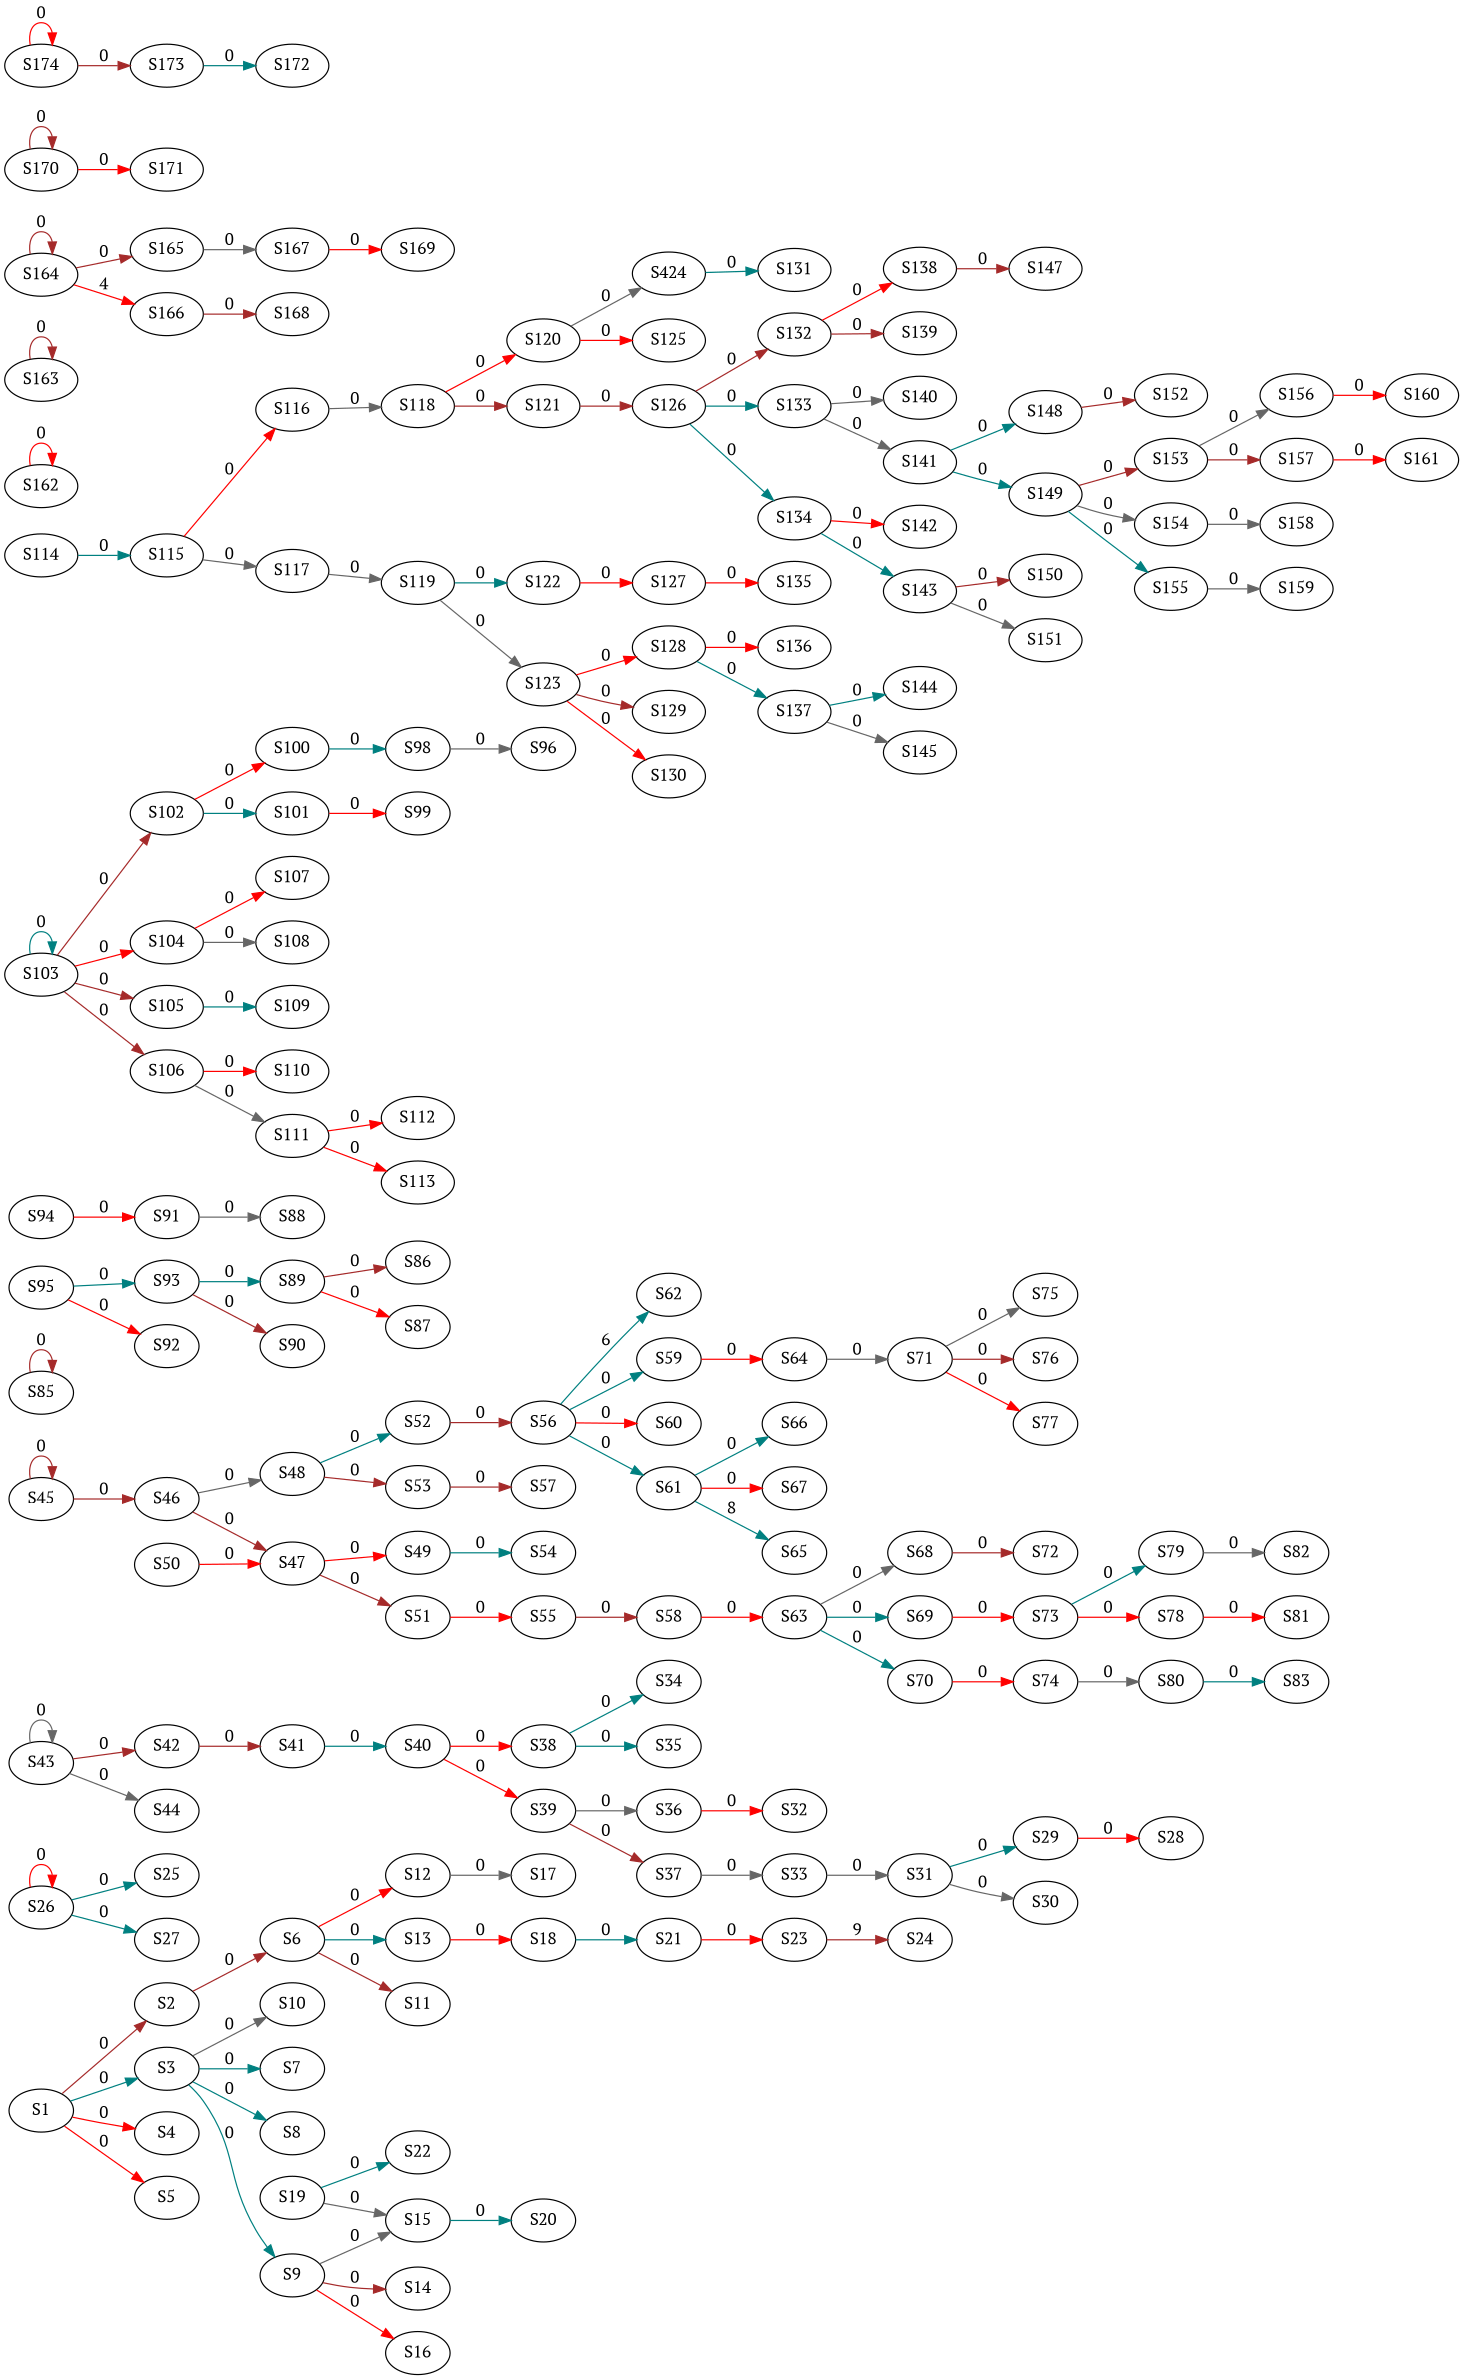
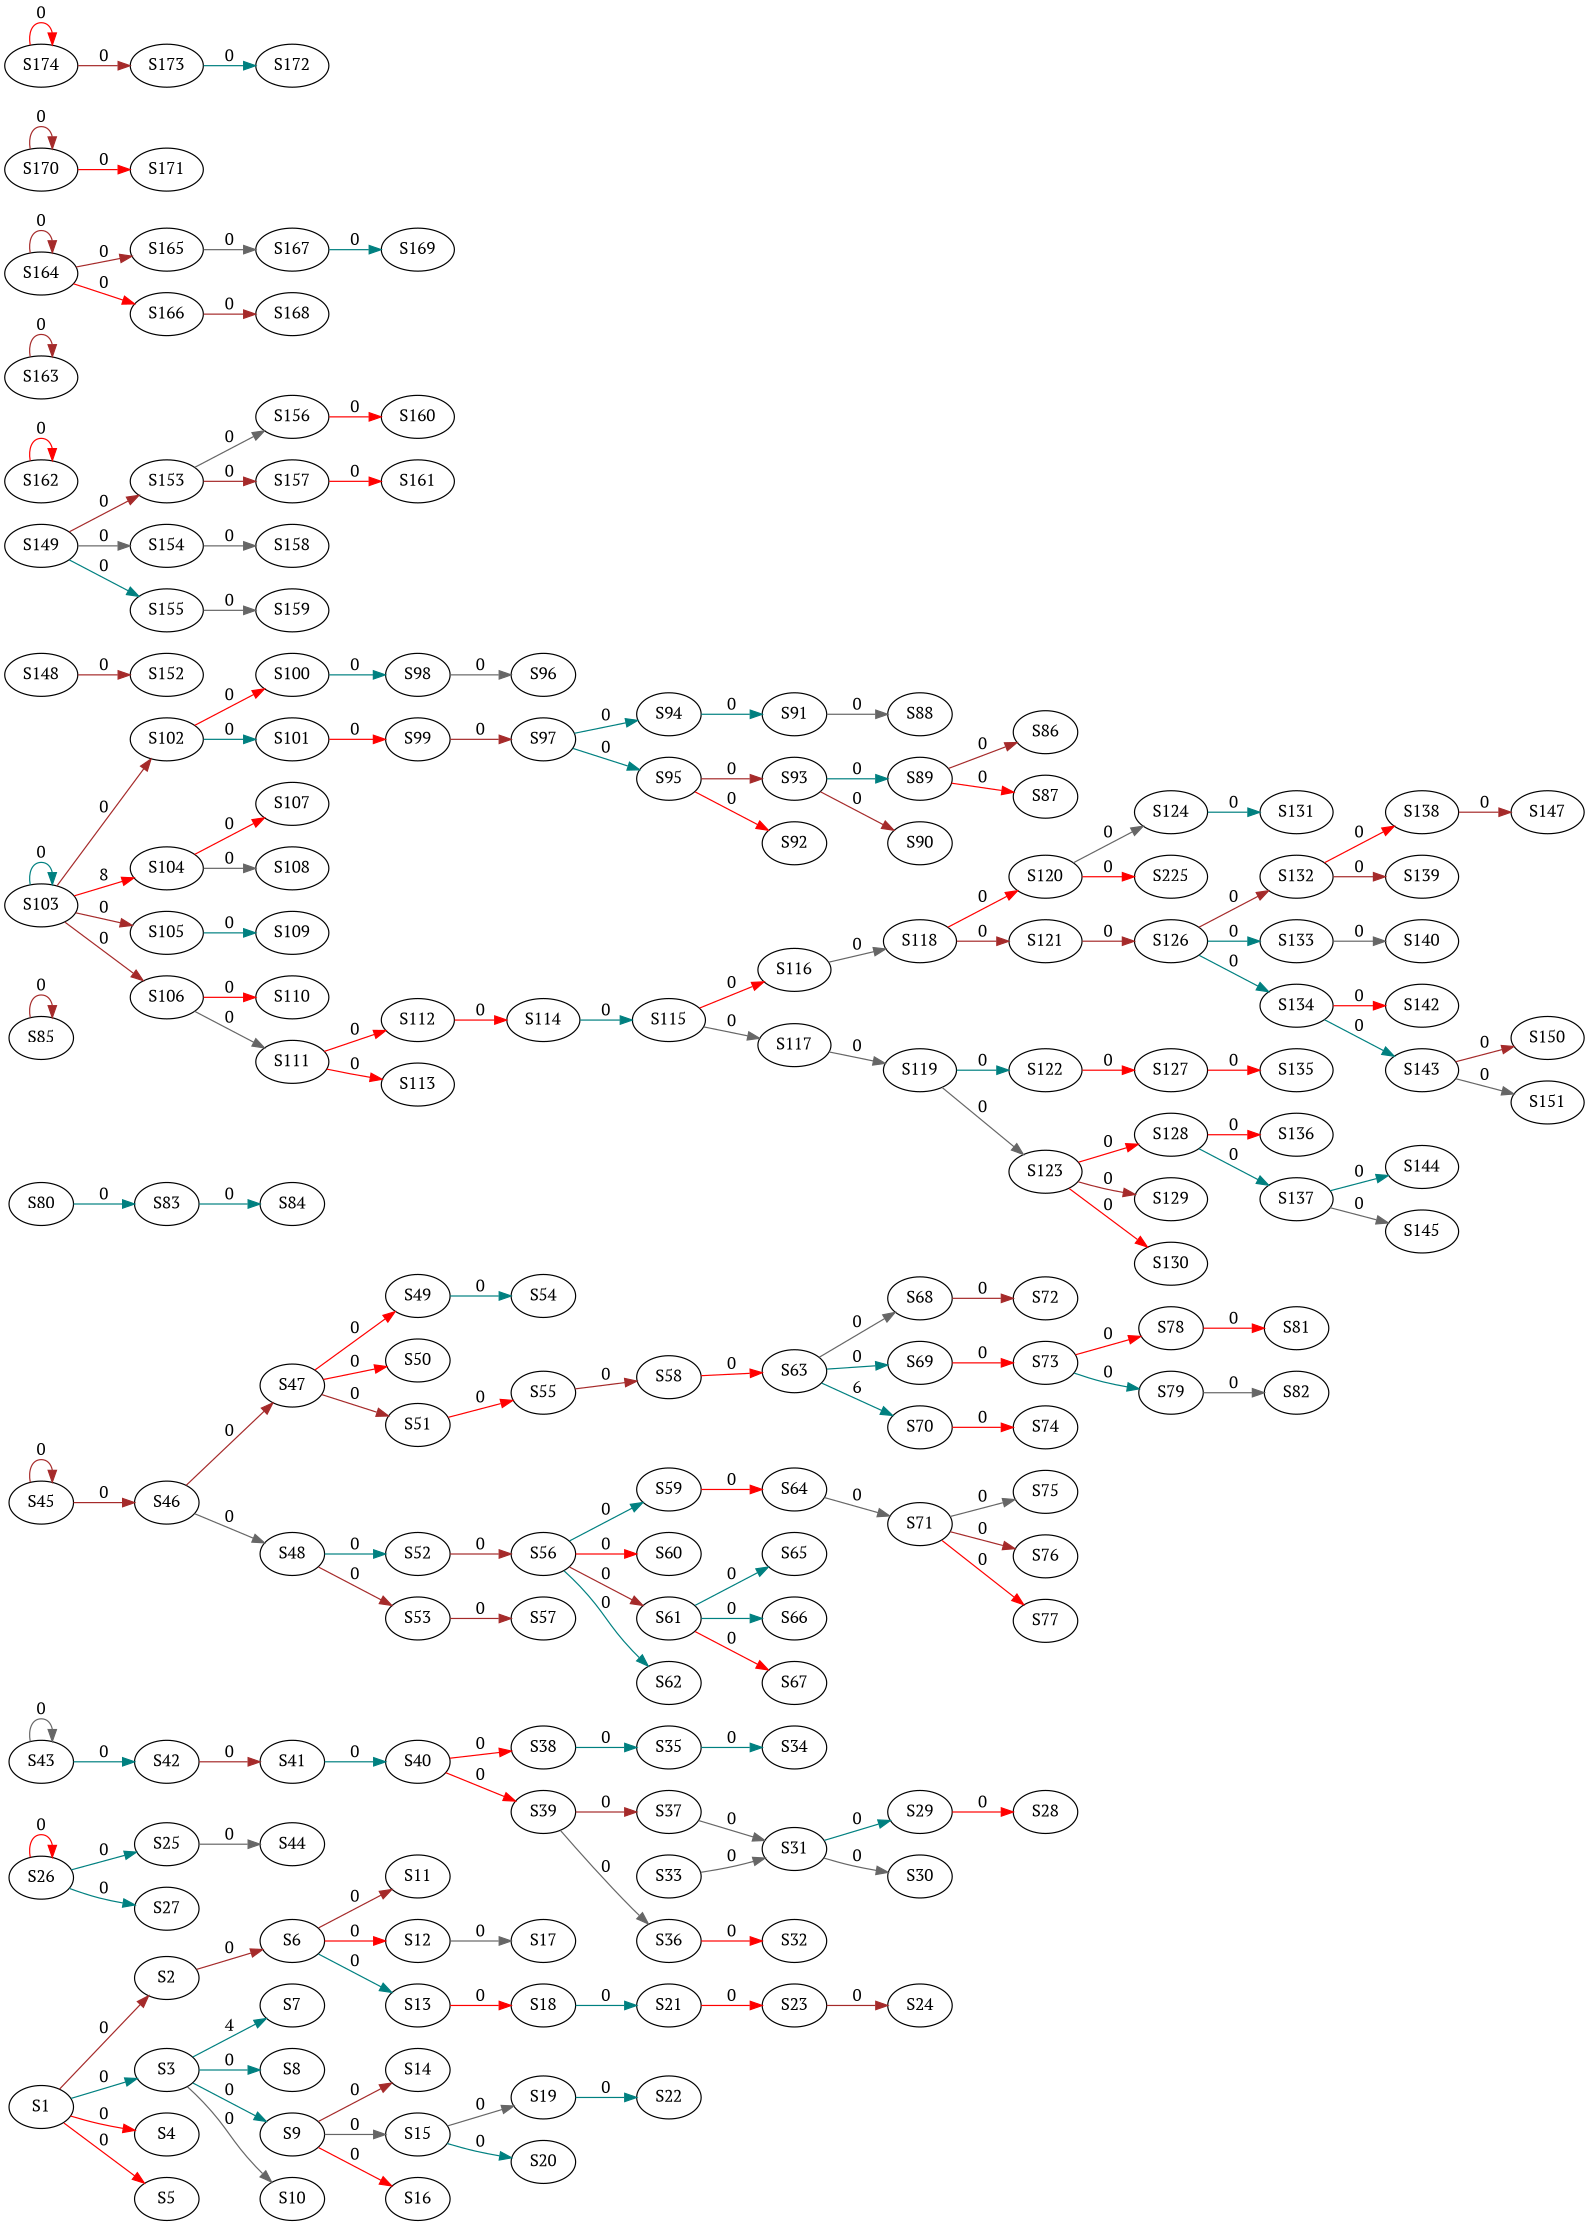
(349, 250) -> (349, 250)
(669, 274) -> (1171, 812)
(104, 285) -> (104, 284)
(669, 340) -> (1171, 877)
(920, 462) -> none
none -> (543, 739)
(104, 948) -> (104, 876)
none -> (475, 1020)
none -> (292, 1204)
(98, 1217) -> (725, 714)
(98, 1285) -> (725, 779)
(606, 1341) -> (606, 1604)
(601, 1453) -> (601, 1583)
(732, 1509) -> (732, 1575)
(223, 1564) -> (349, 1374)
(857, 1638) -> (857, 1389)
(1102, 1682) -> none
(601, 1717) -> (725, 1747)
(98, 1755) -> (98, 1762)
(98, 1785) -> (223, 1844)
(725, 1875) -> (726, 1829)
(857, 1931) -> (857, 1997)
(230, 2060) -> (230, 2026)
(349, 2208) -> (475, 2118)
